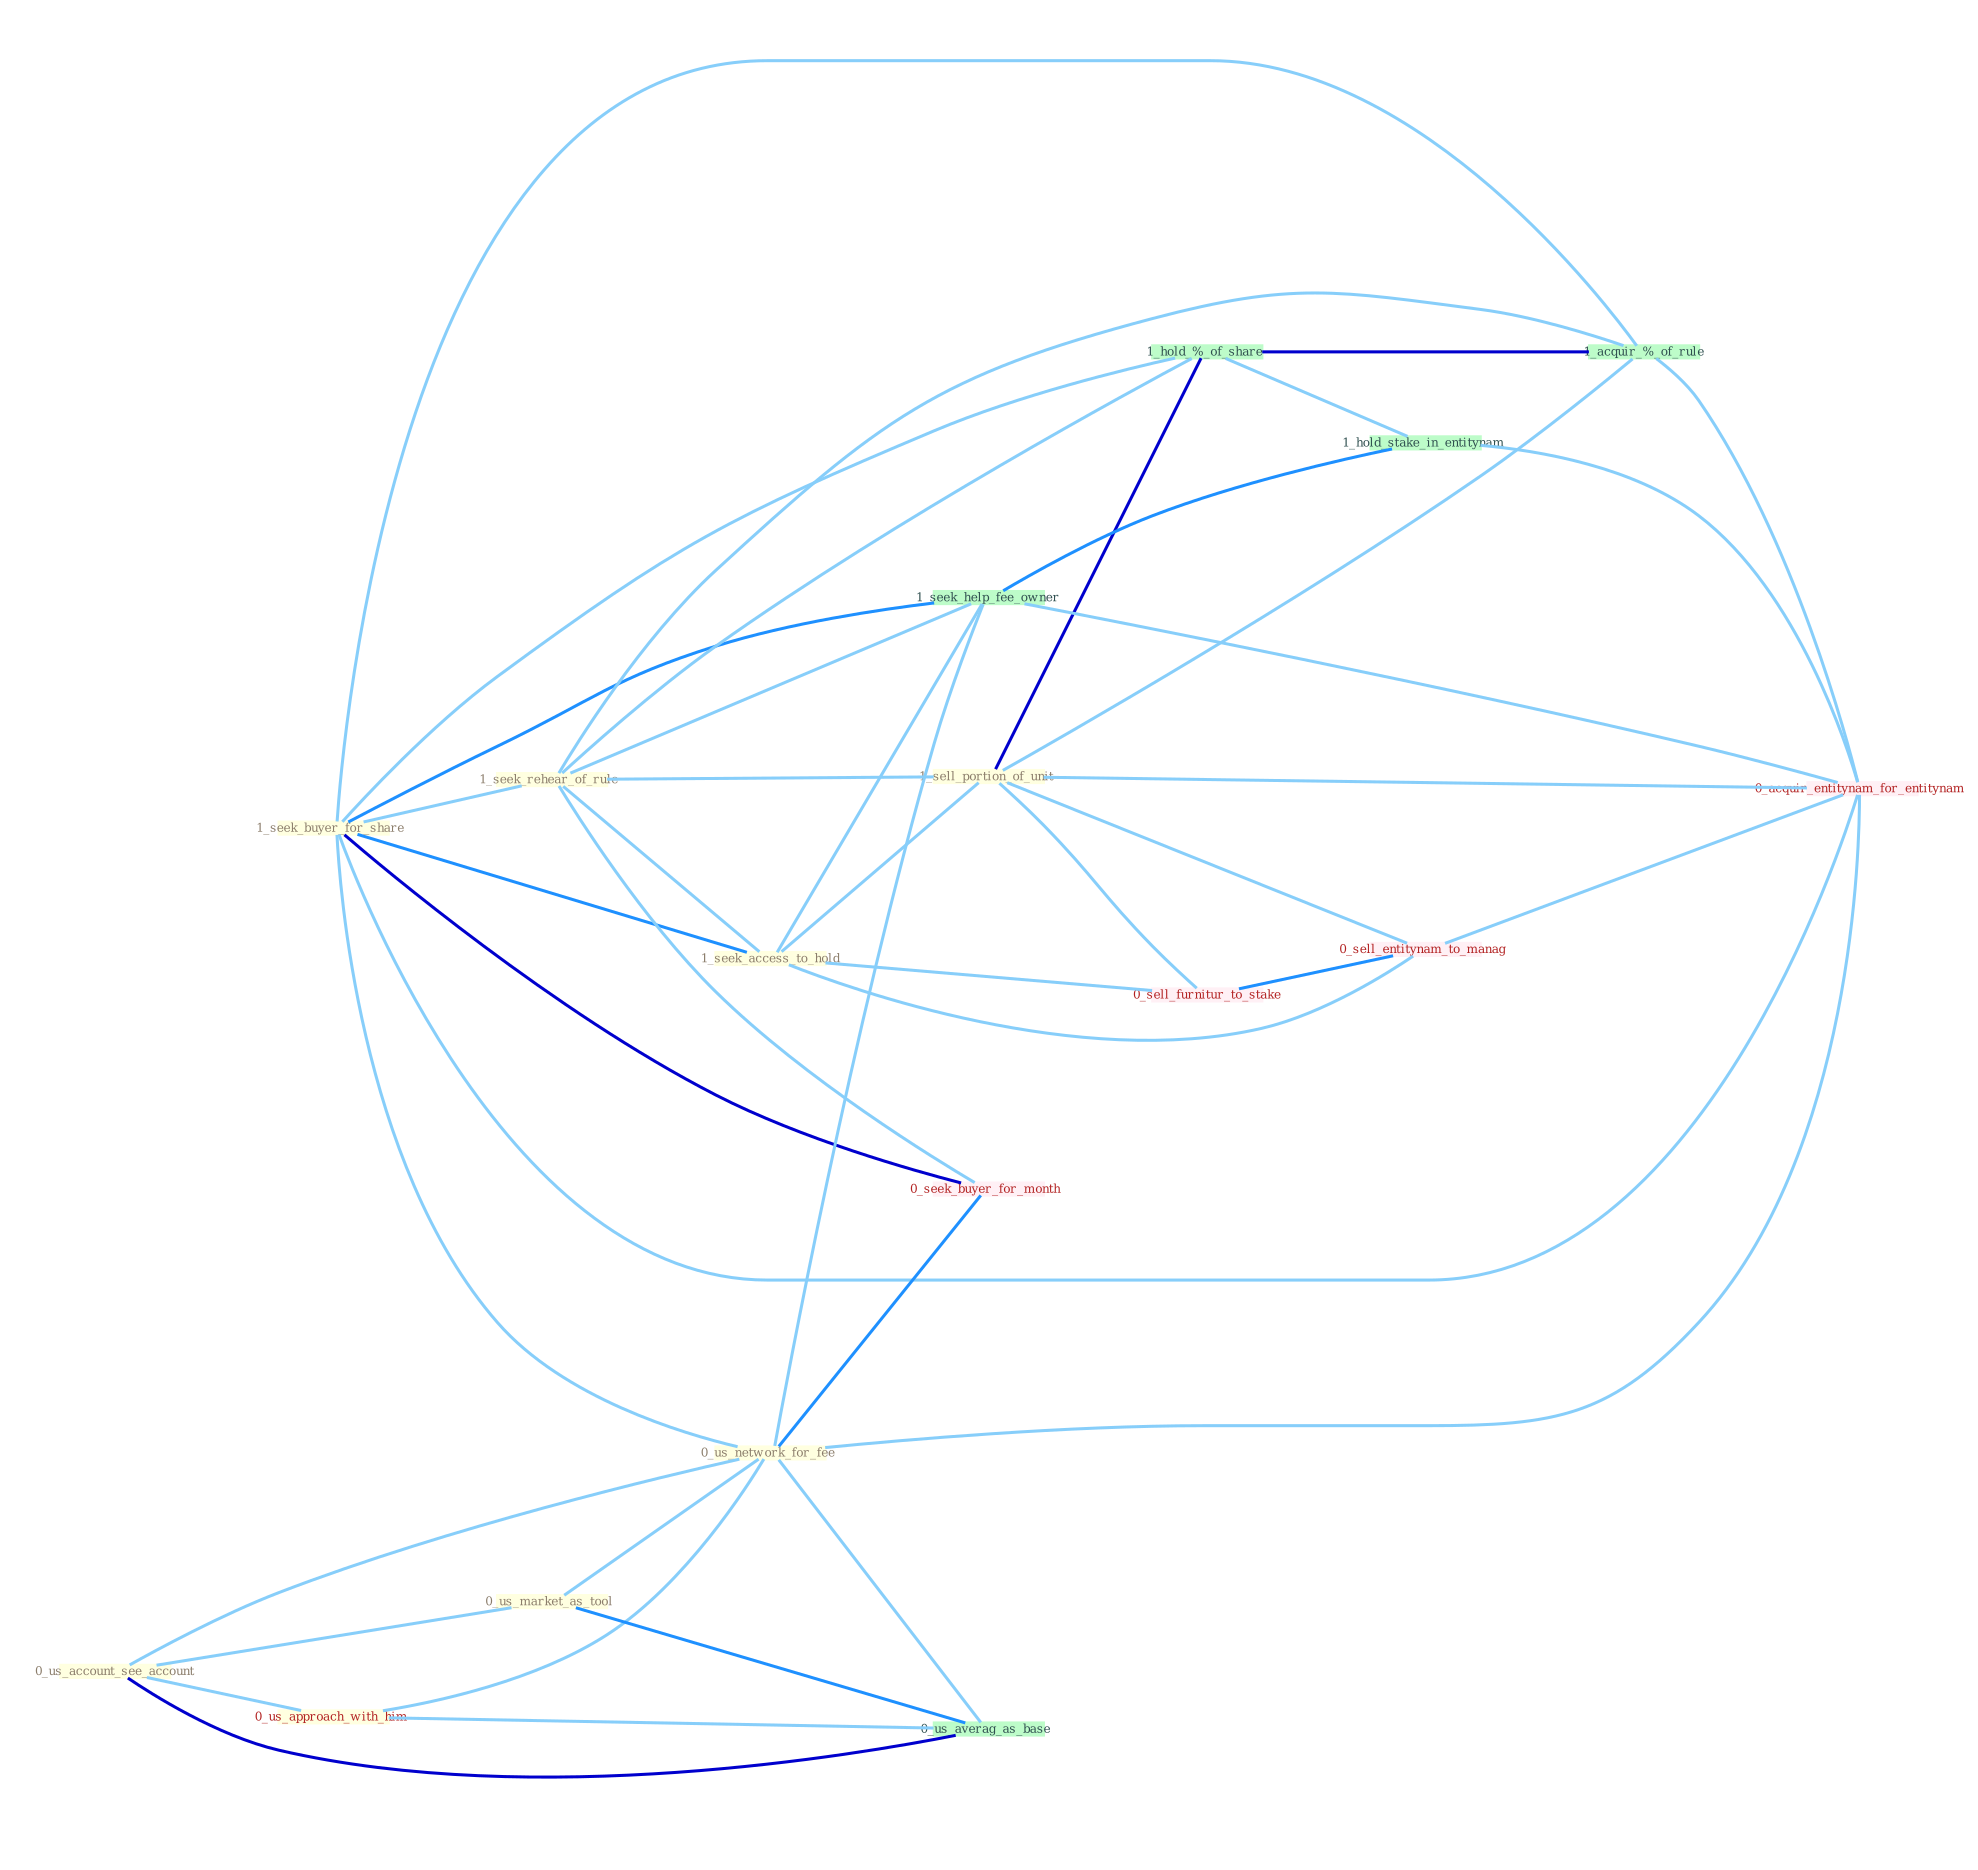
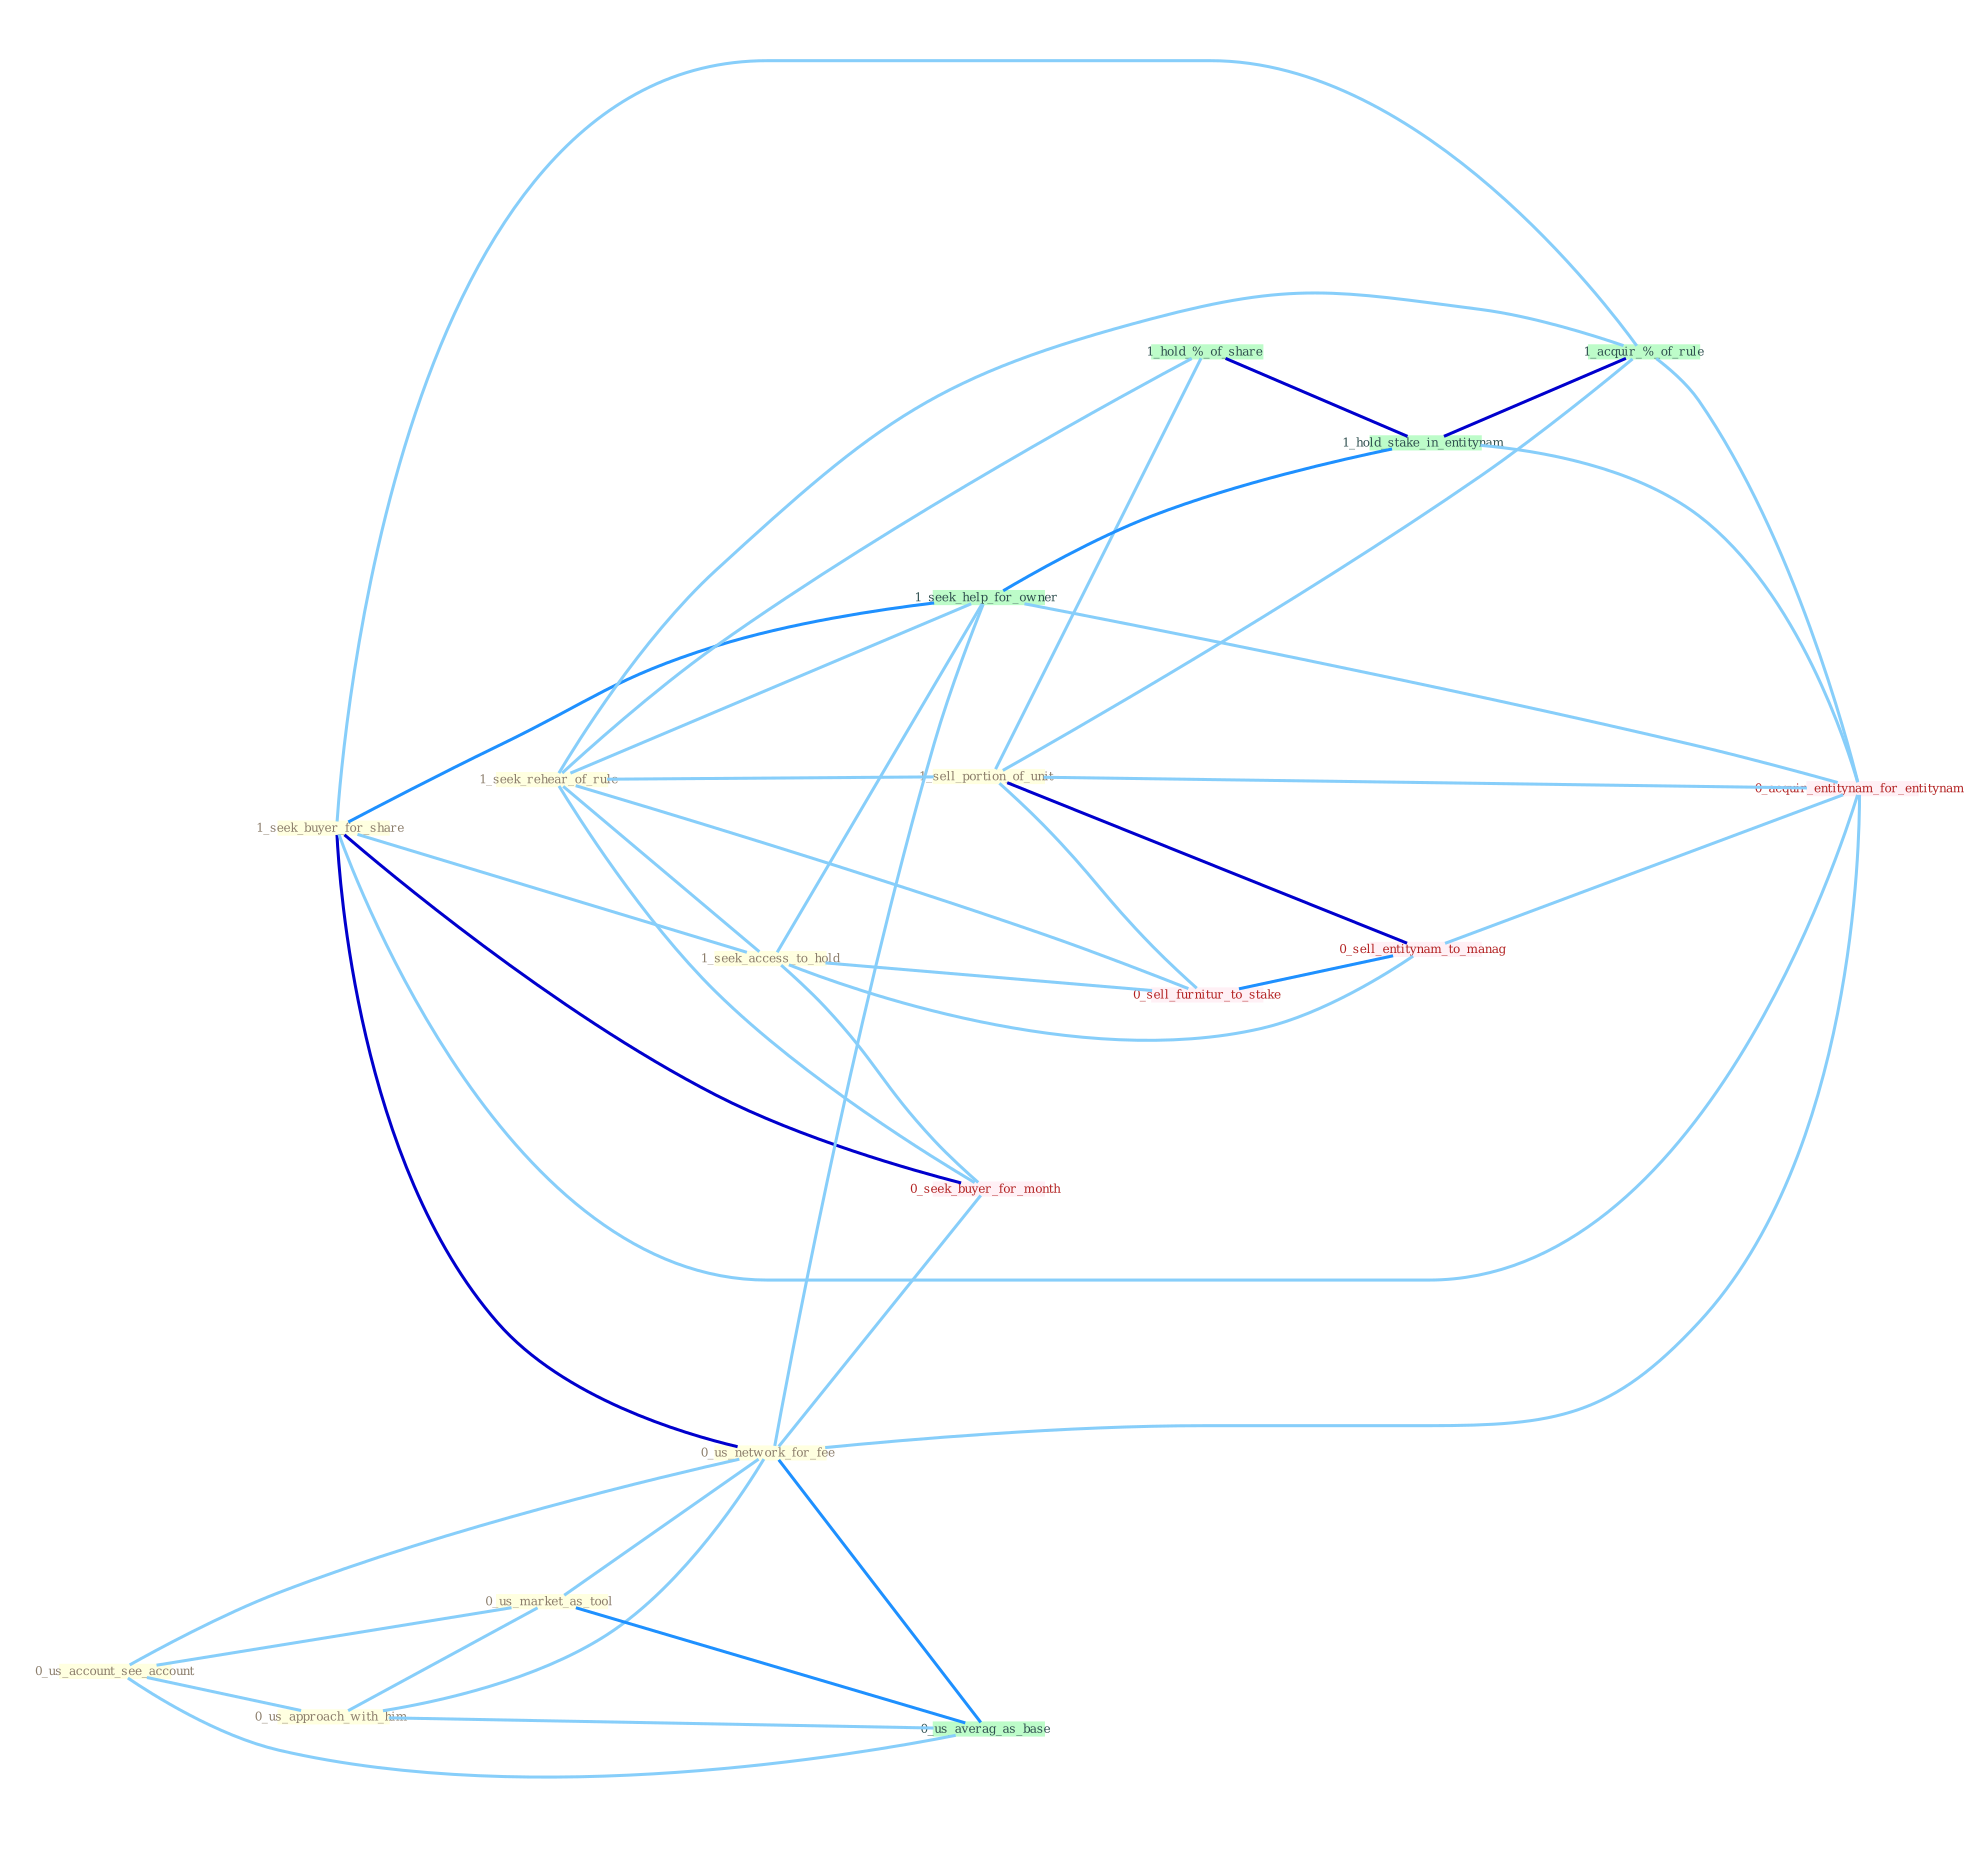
(1426, 352) -> (1535, 397)
(1317, 397) -> (1317, 397)
(723, 527) -> none
(1098, 564) -> (1098, 564)
(989, 598) -> (989, 598)
(443, 804) -> (869, 876)
(1207, 863) -> (1207, 863)
(880, 867) -> (880, 1074)
(552, 893) -> (552, 893)
(431, 1219) -> (431, 1219)
(880, 1321) -> (880, 1321)
(880, 1591) -> (880, 1591)
none -> (443, 1659)
(334, 1717) -> (334, 1717)
(534, 1776) -> (534, 1776)
